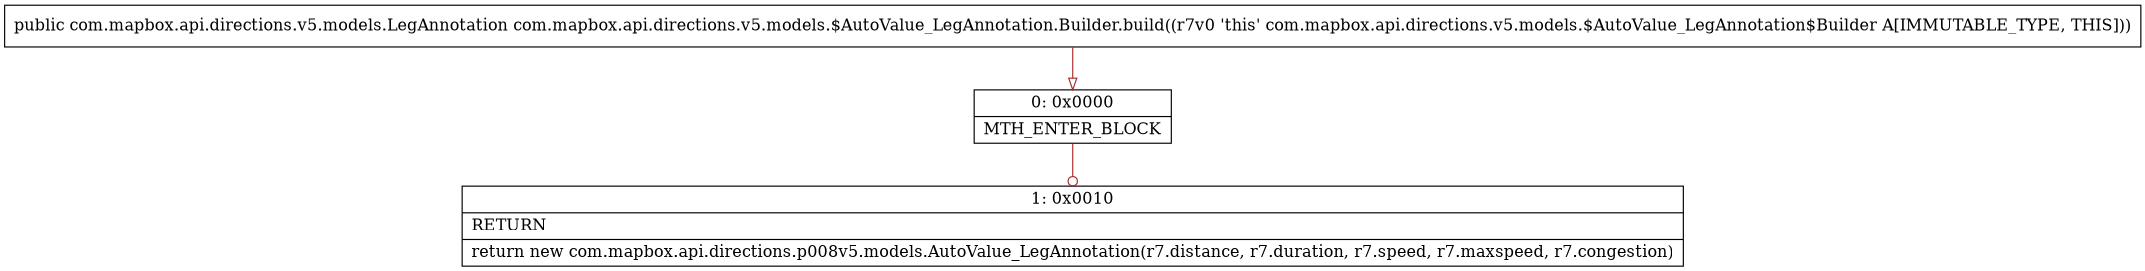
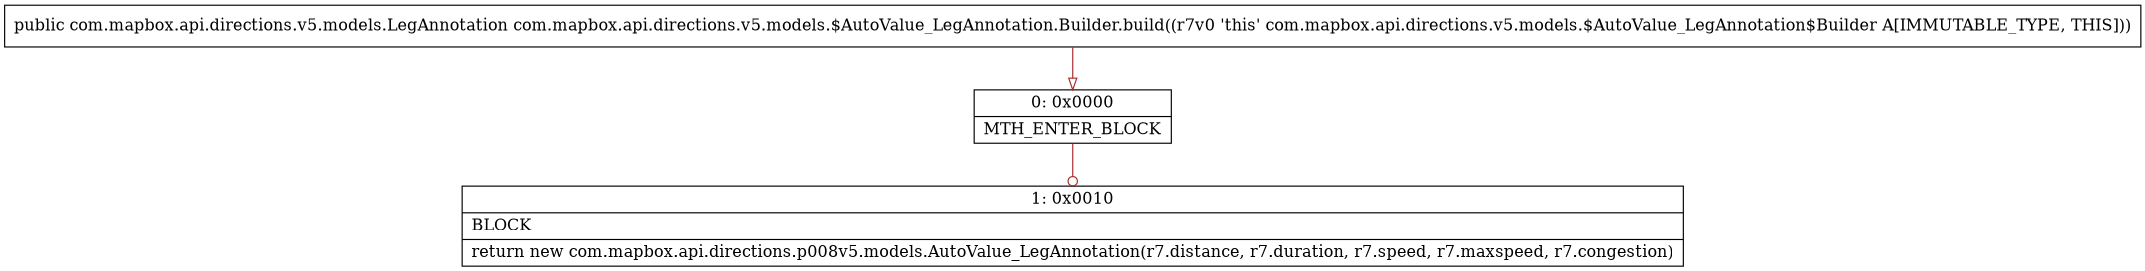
(509, 226) -> (502, 226)
